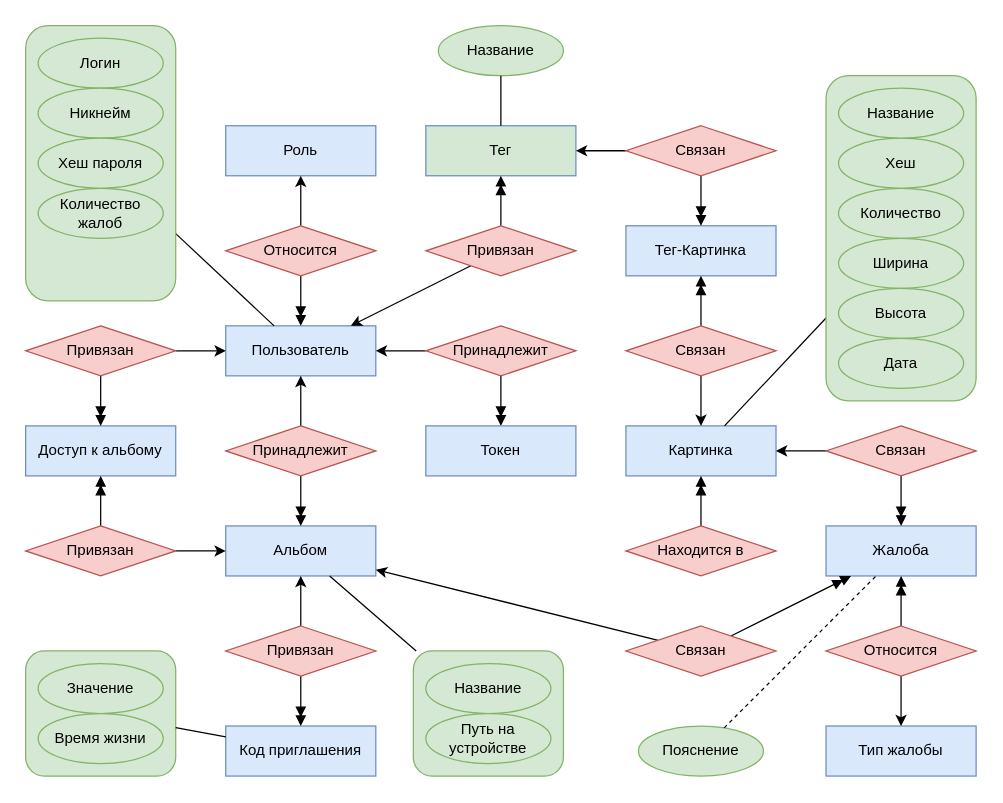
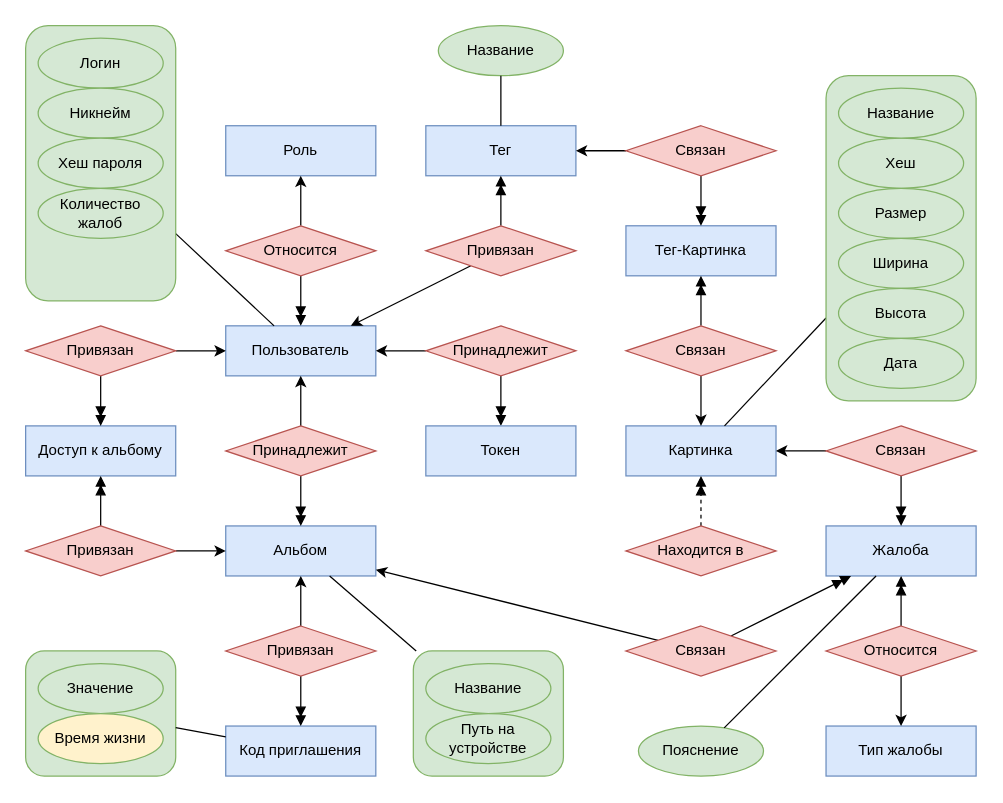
(501, 151) -> (501, 151)
(901, 213) -> (901, 213)
(701, 509) -> (701, 509)
(800, 651) -> (800, 651)
(101, 738) -> (101, 738)
